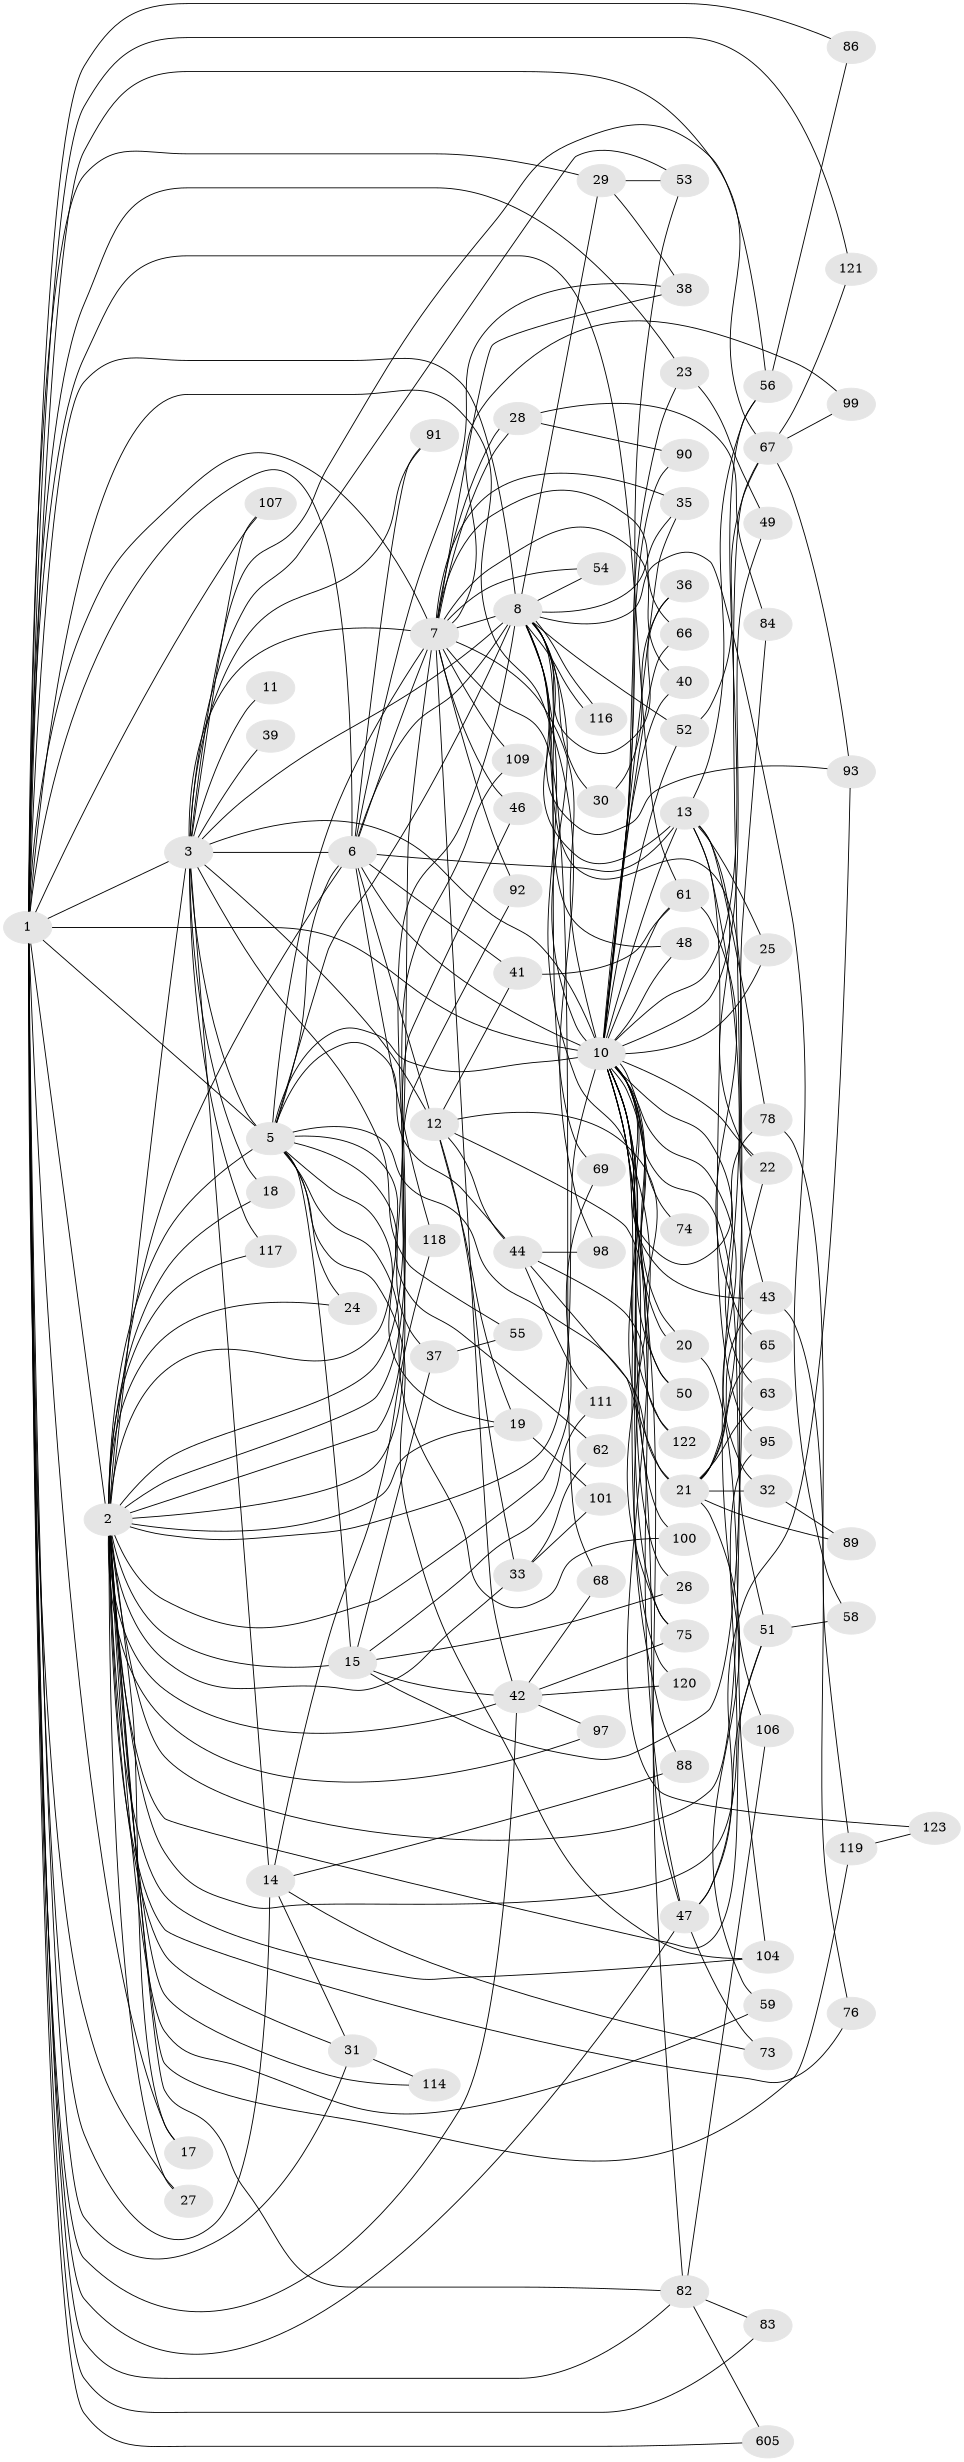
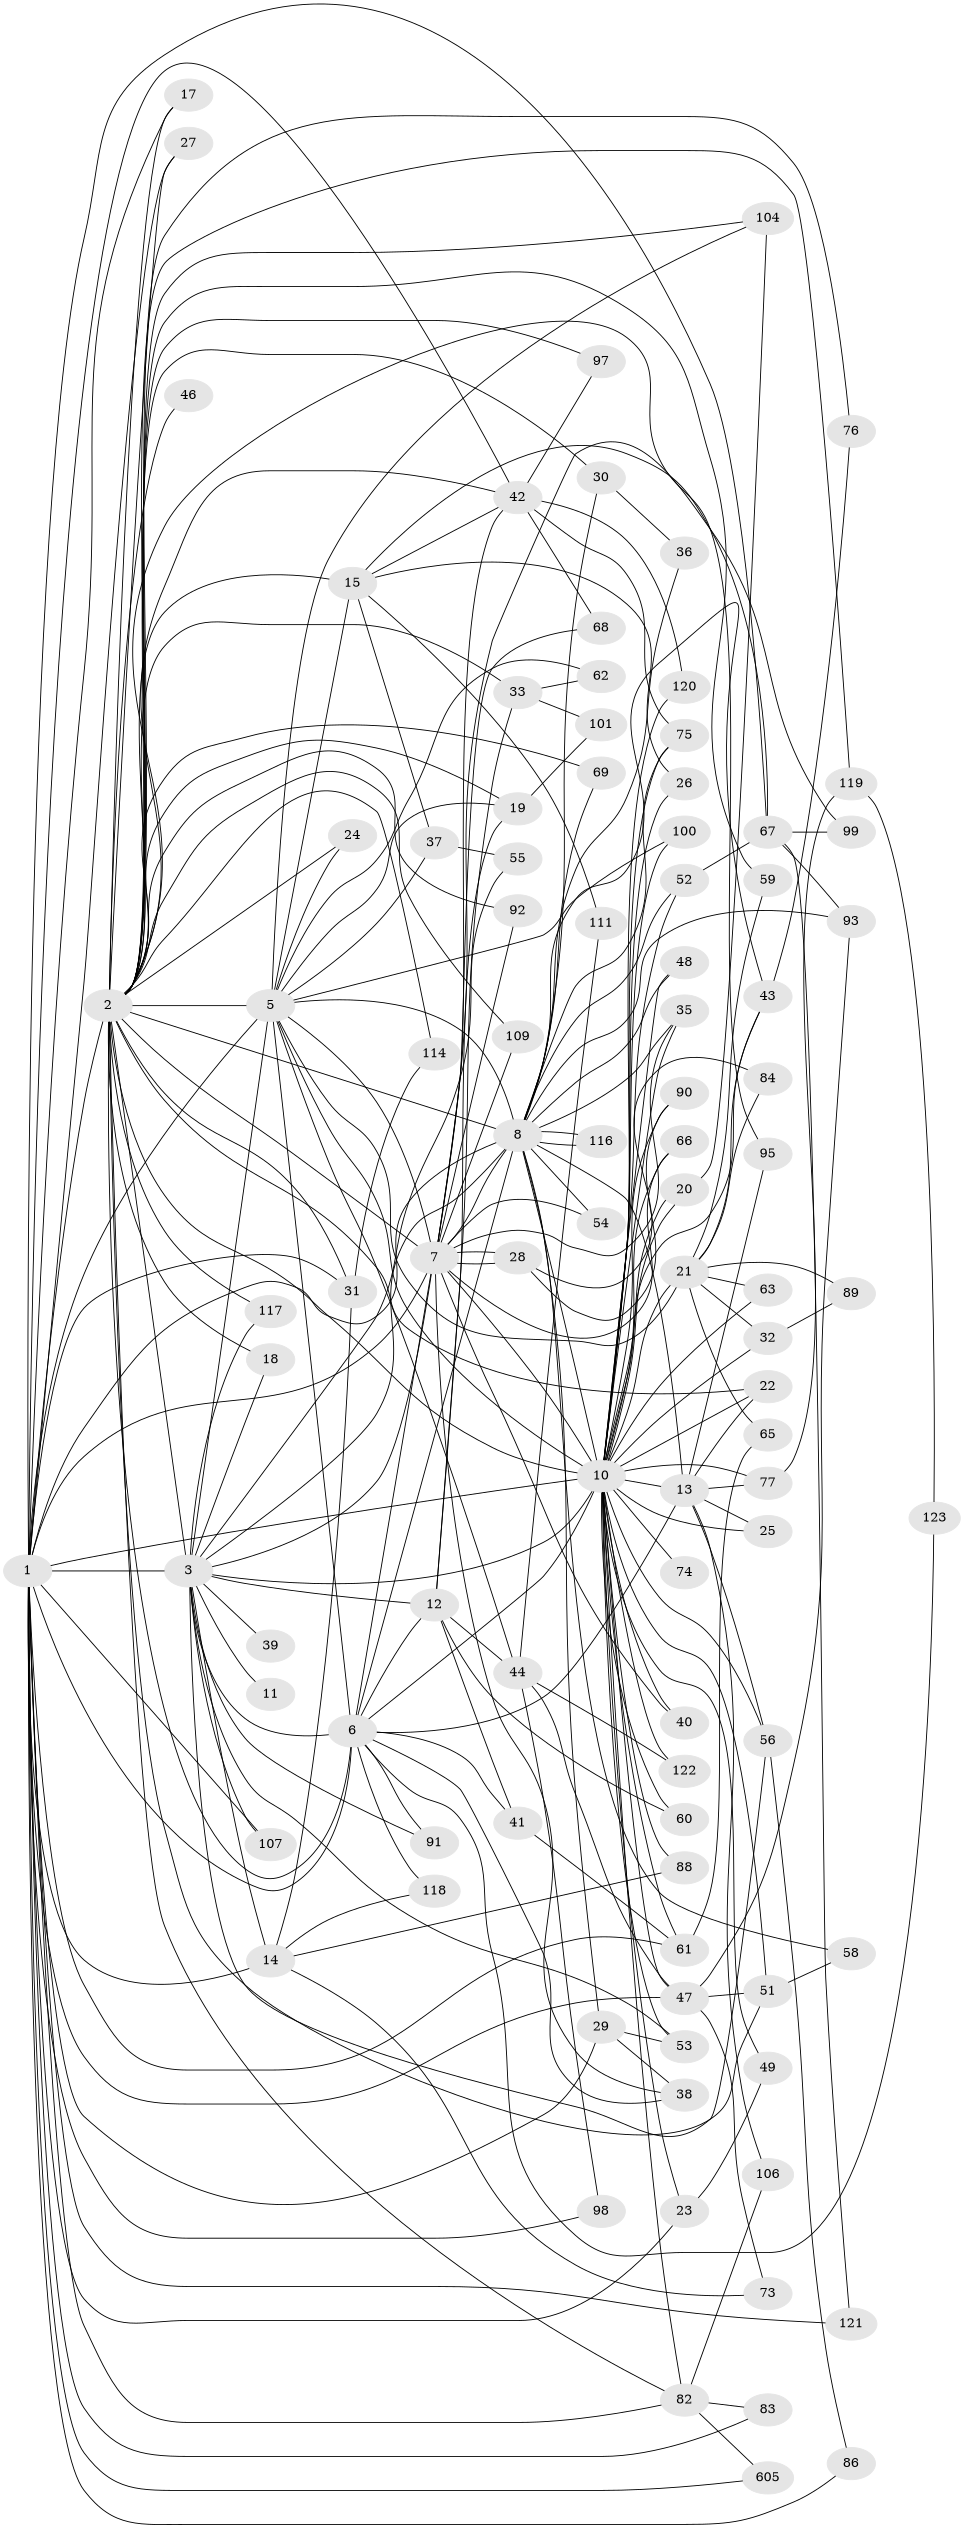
none -> (163, 375)
(470, 741) -> none
(768, 1120) -> (768, 1483)
(685, 1394) -> (685, 1820)
(630, 1590) -> (769, 2252)
